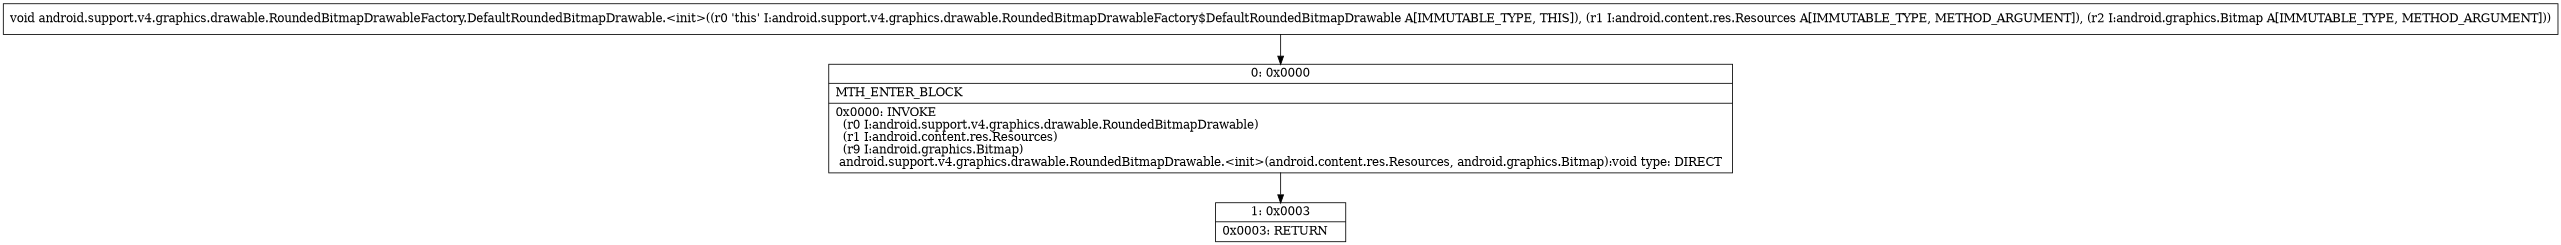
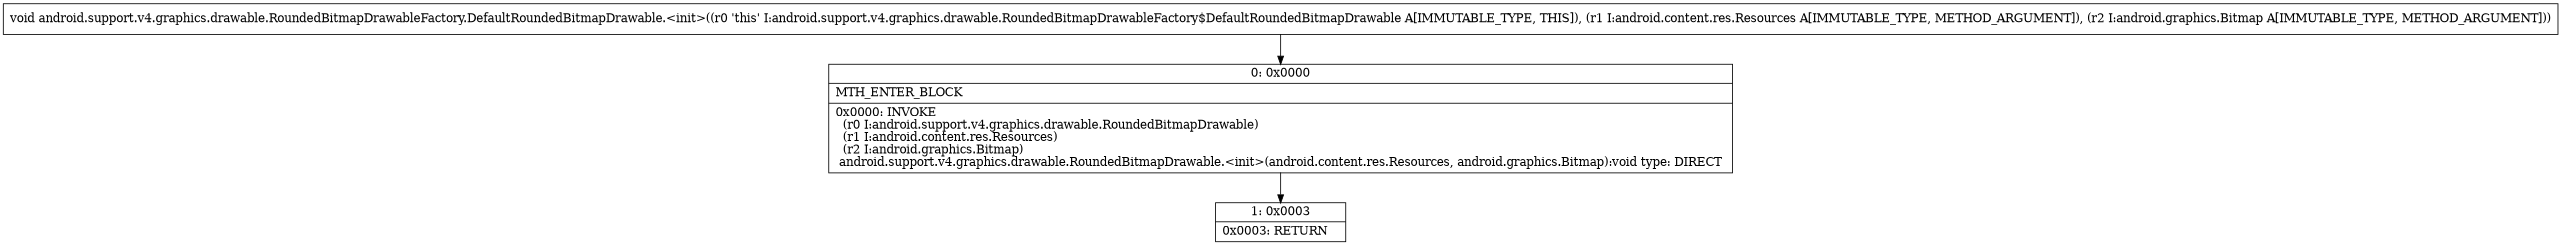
(929, 150) -> (929, 150)
